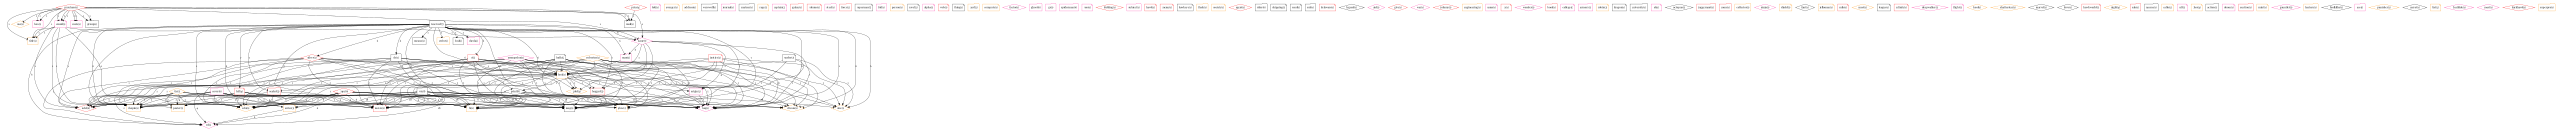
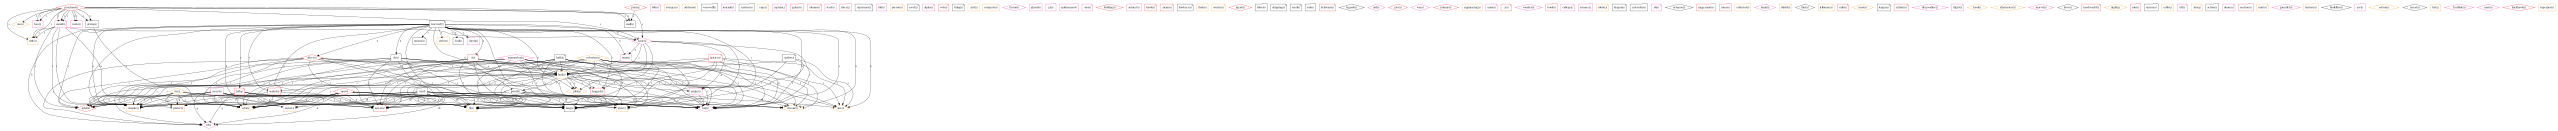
(2041, 8) -> (2041, 8)
(2384, 8) -> (2384, 8)
(197, 37) -> (150, 82)
(249, 117) -> (220, 106)
